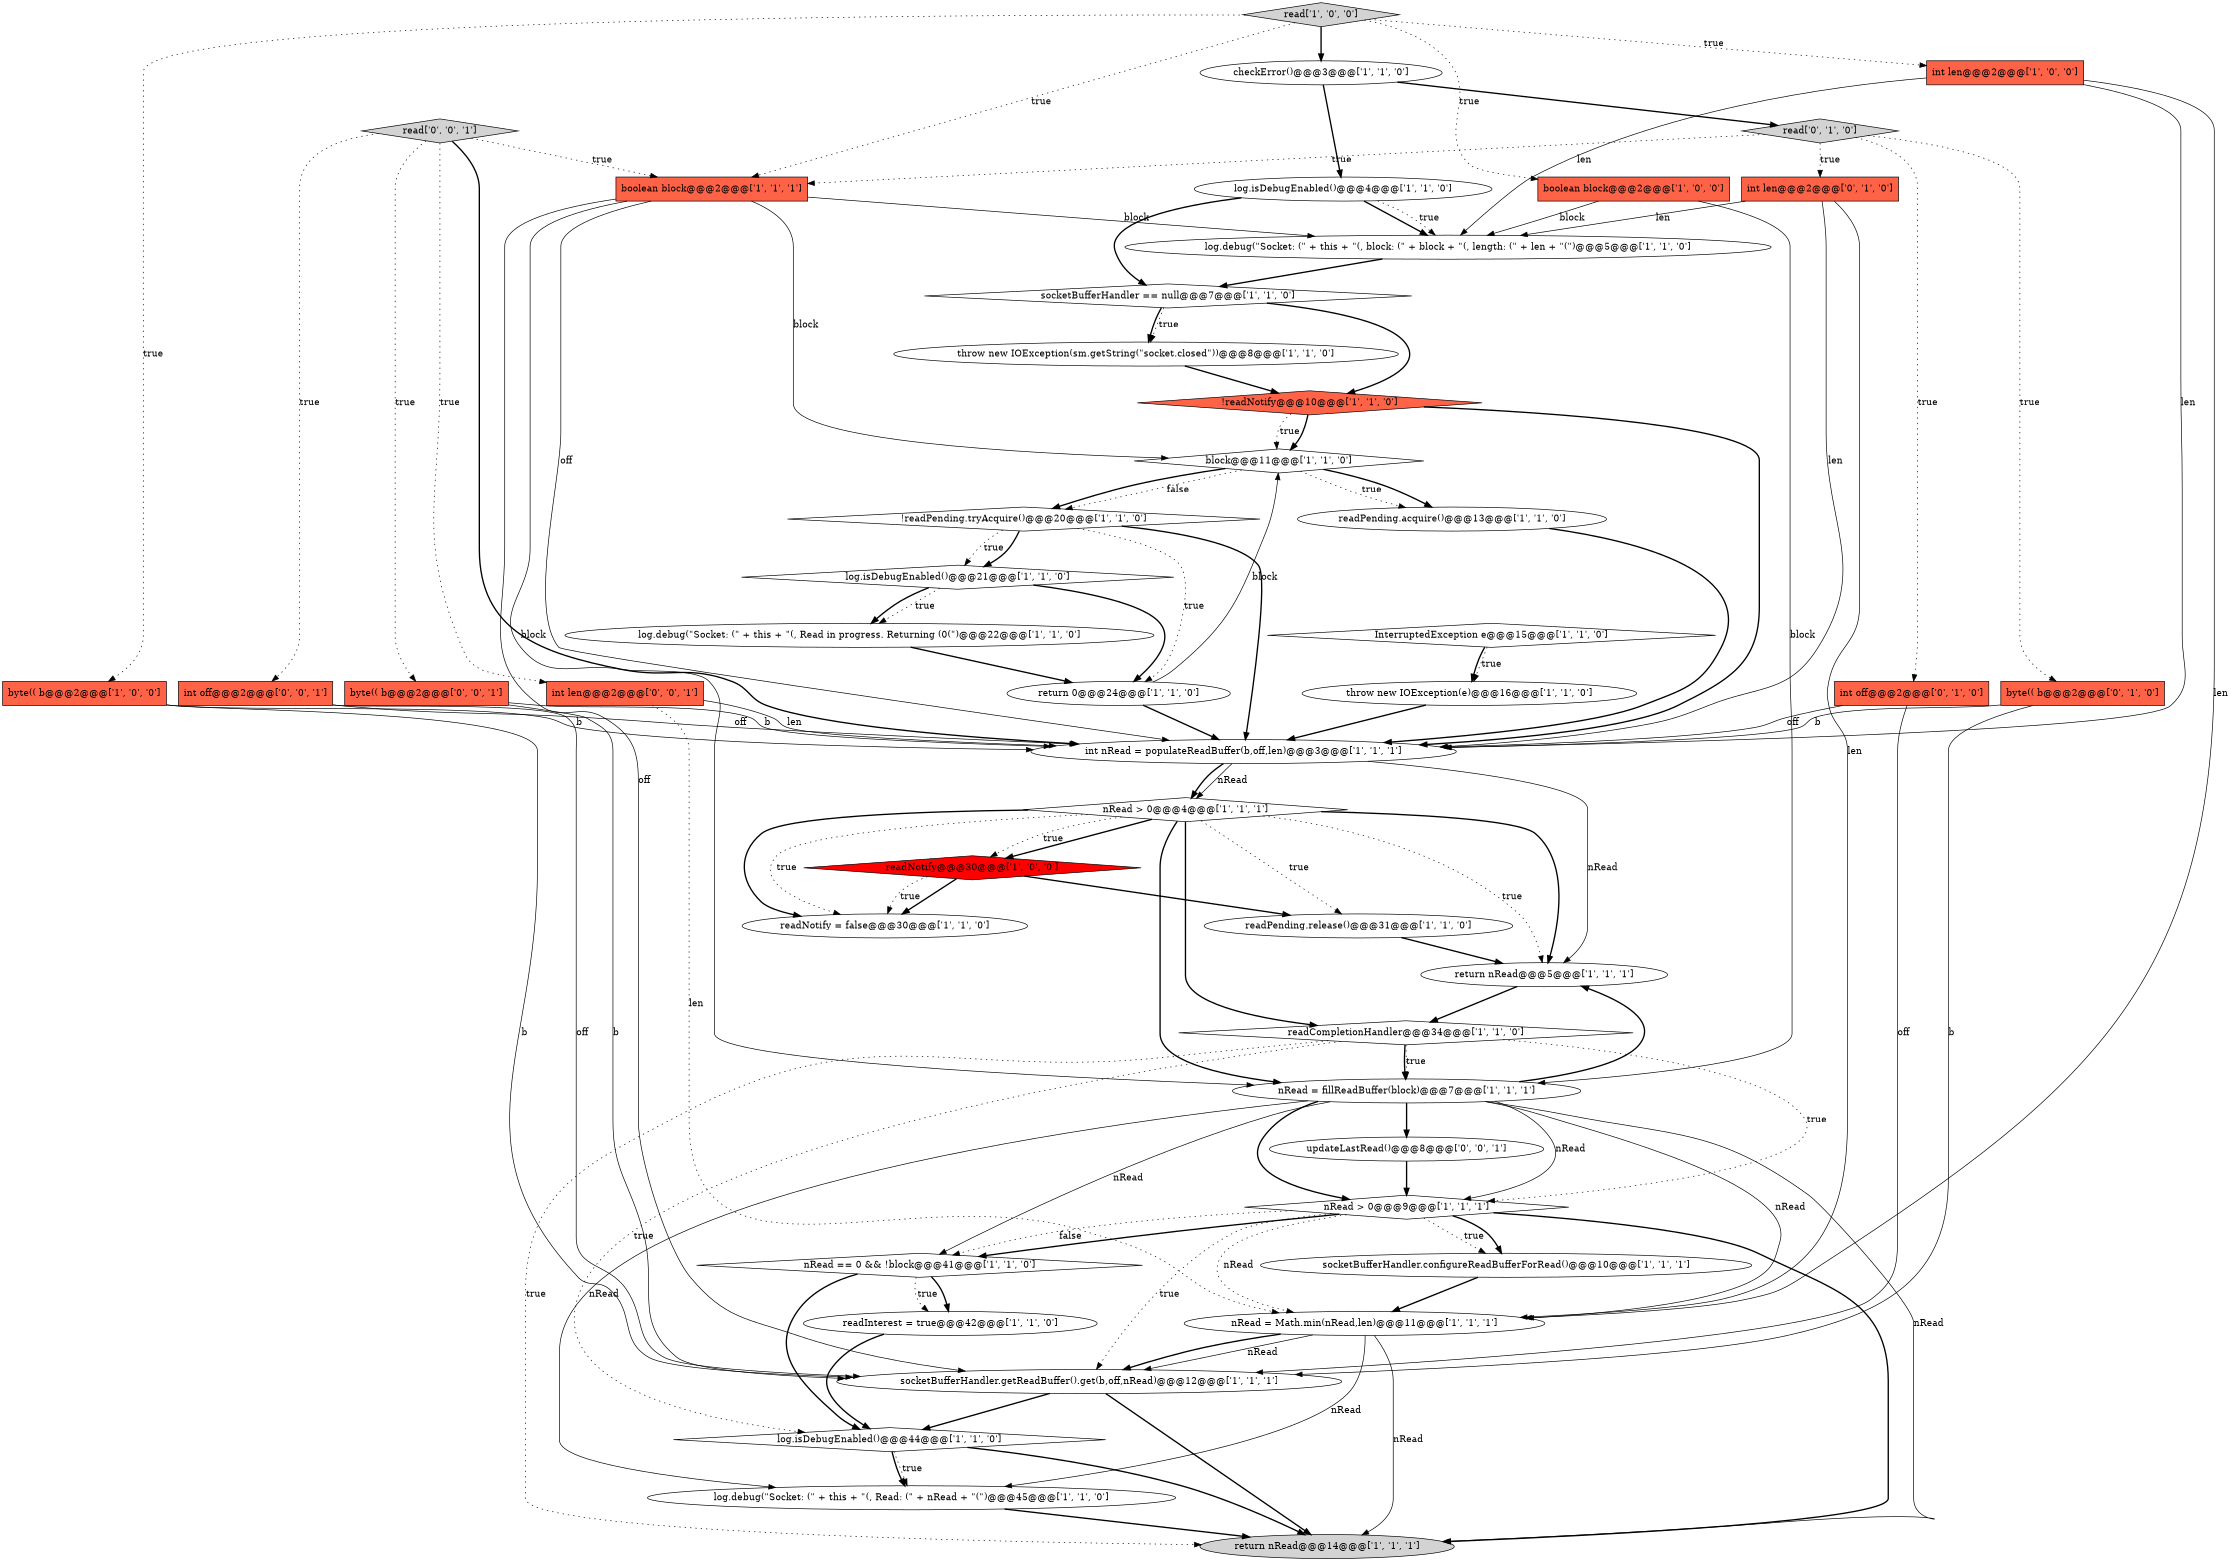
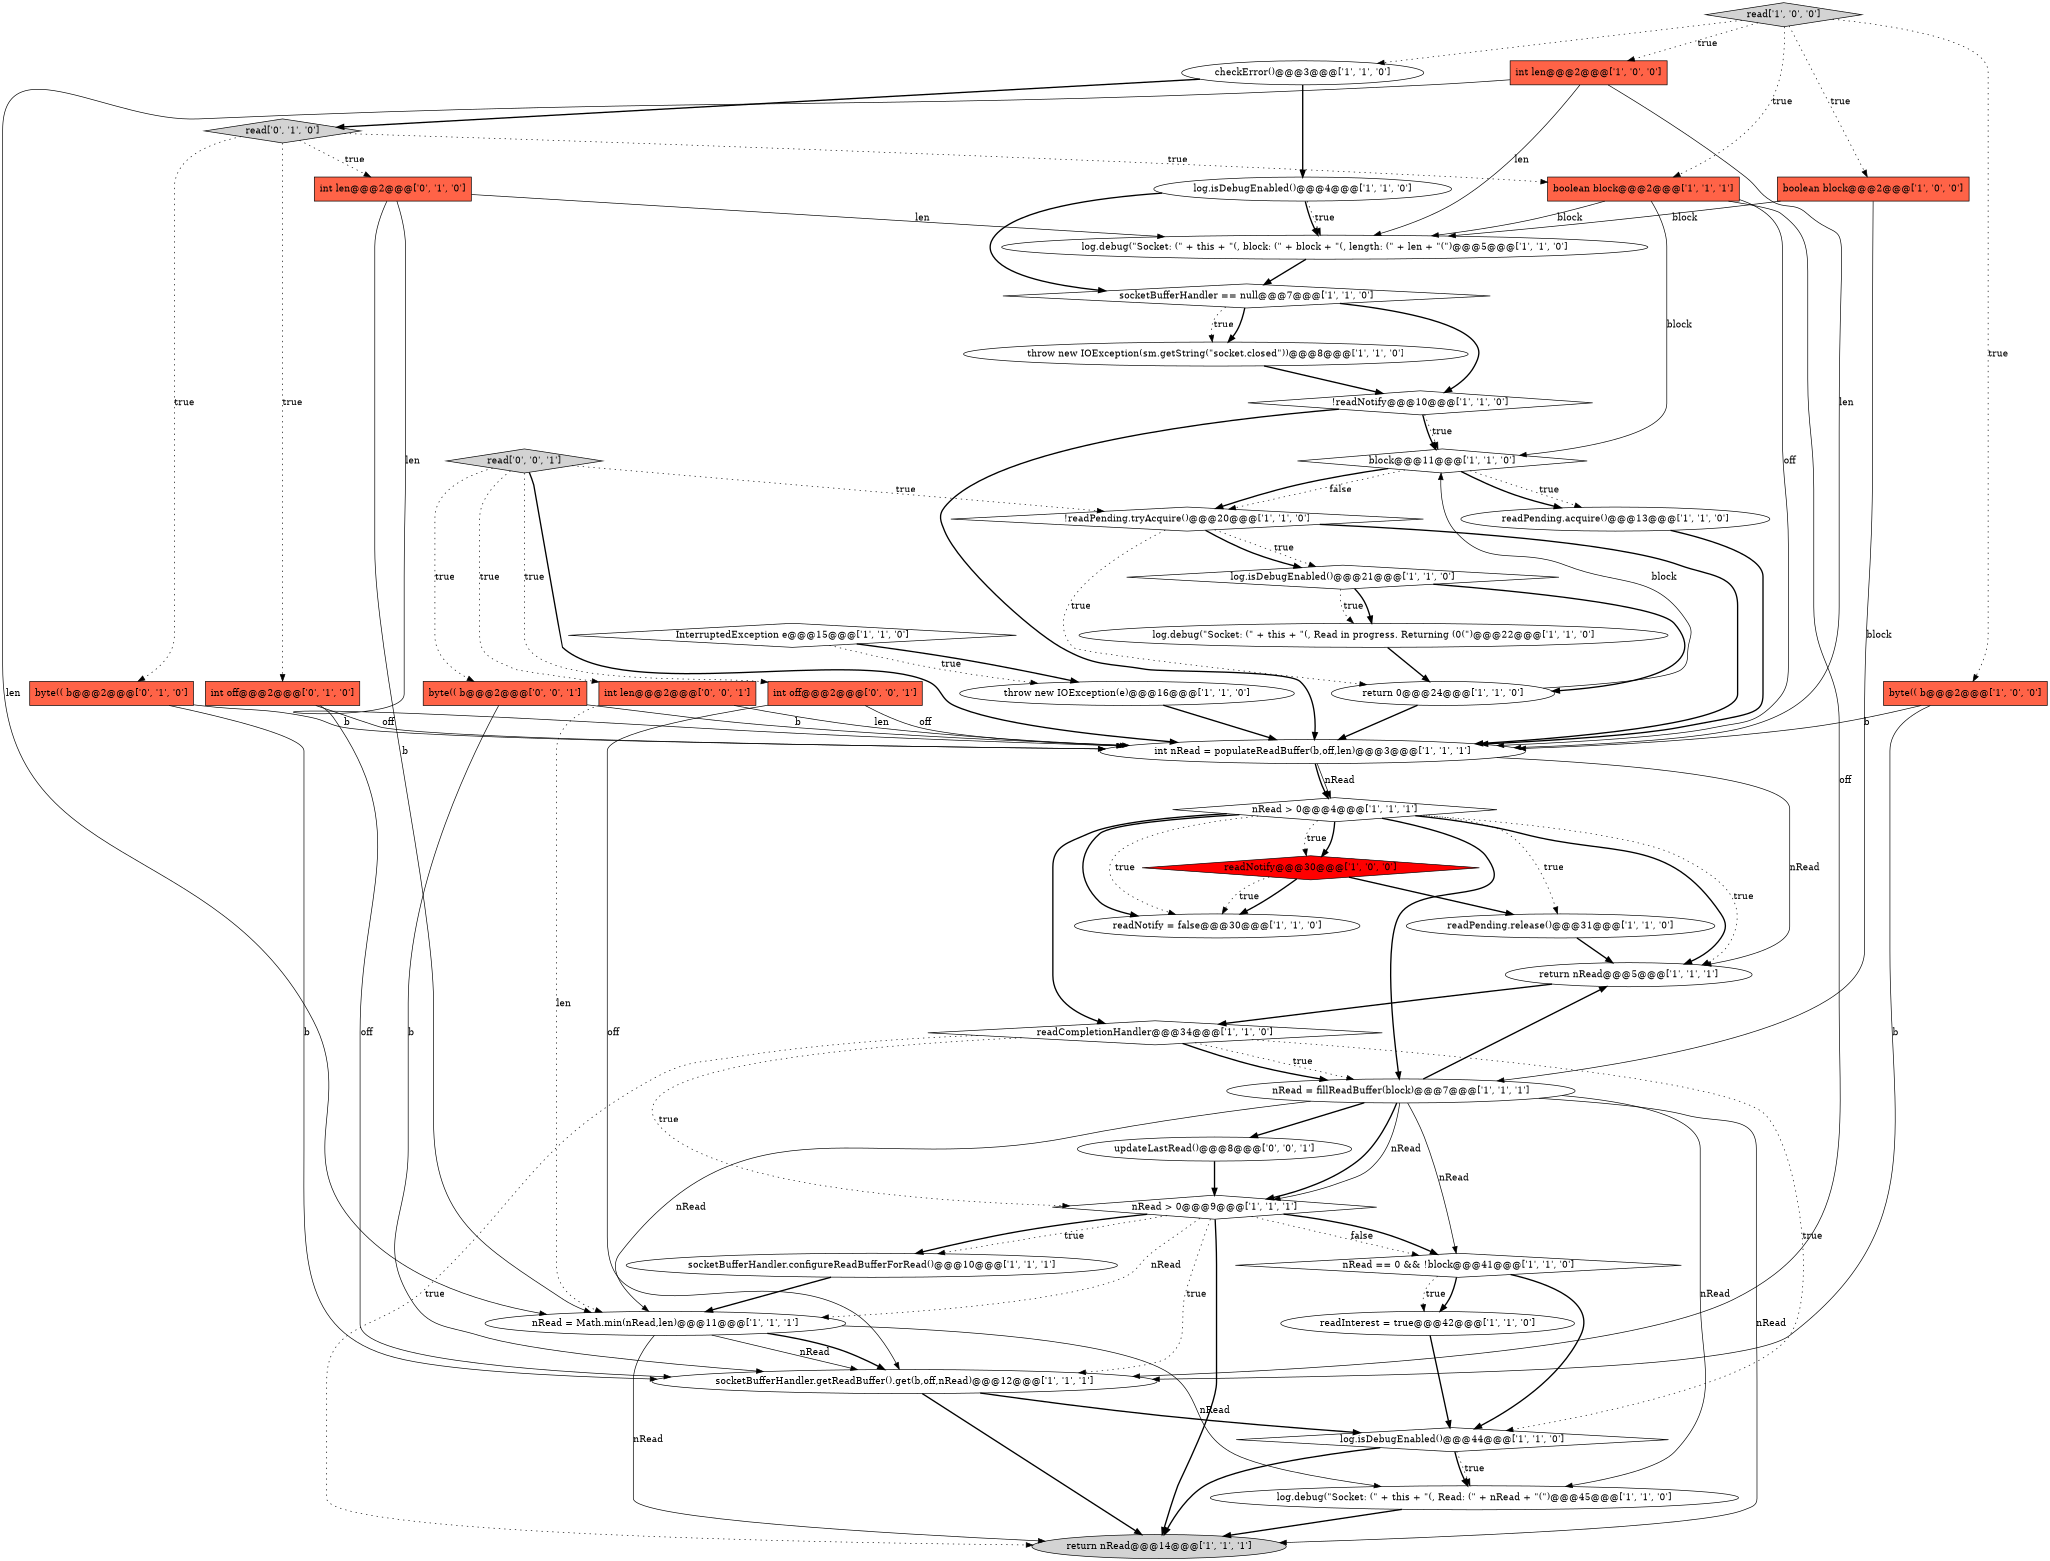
(1321, 40) -> (1563, 41)
(561, 157) -> (835, 488)
(1310, 403) -> (1420, 403)
(1855, 752) -> (406, 752)
(714, 767) -> none
